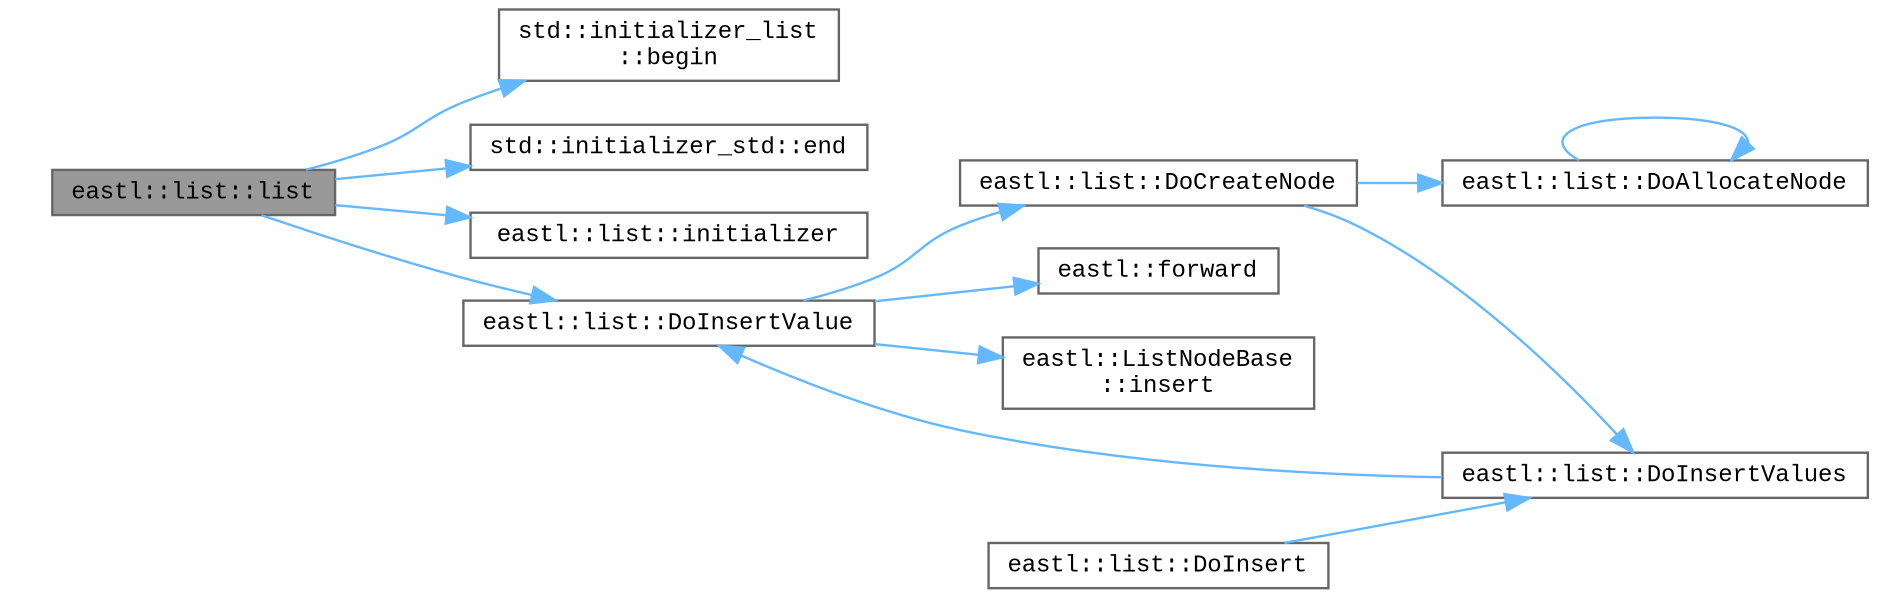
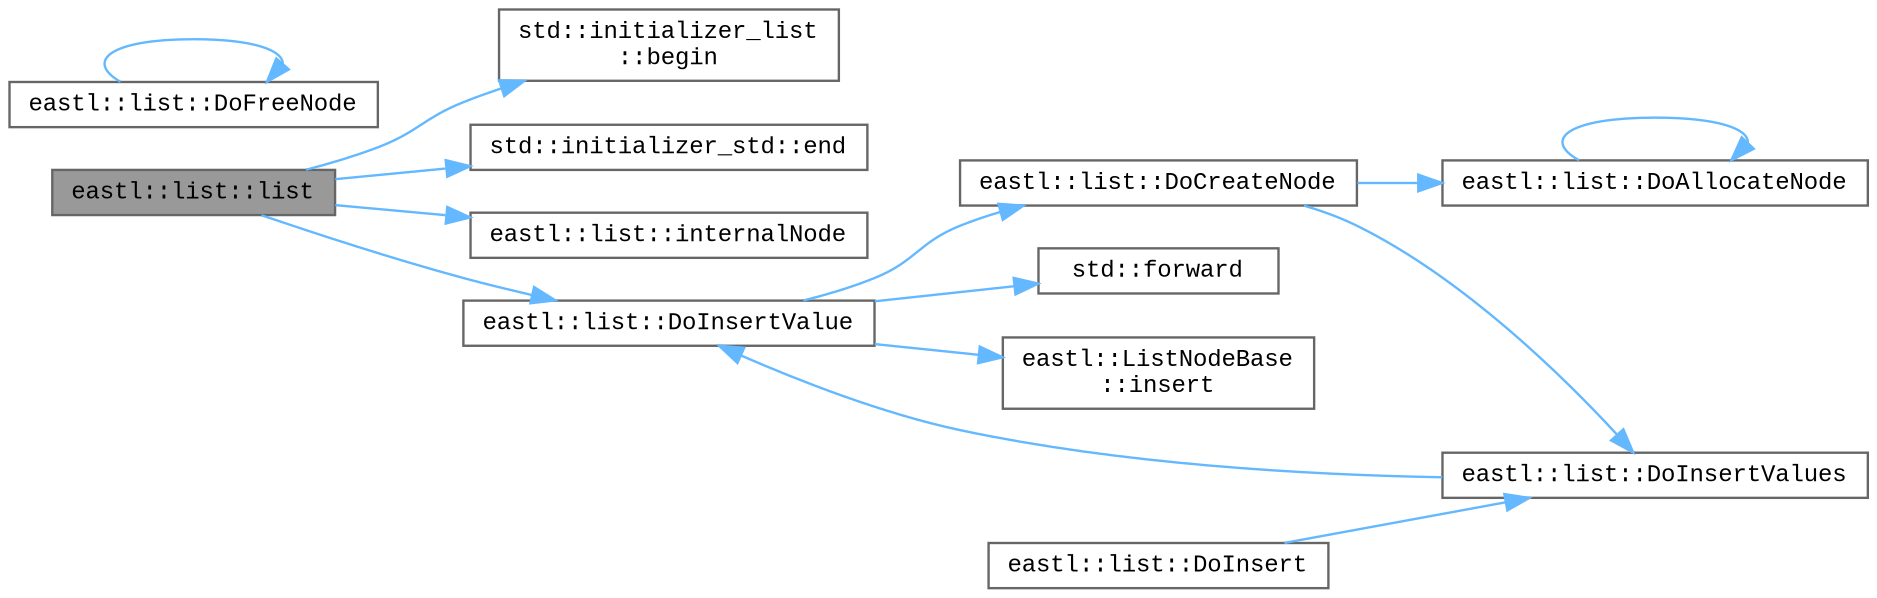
none -> (194, 105)
(669, 235) -> (669, 235)
(1158, 271) -> (1158, 271)
